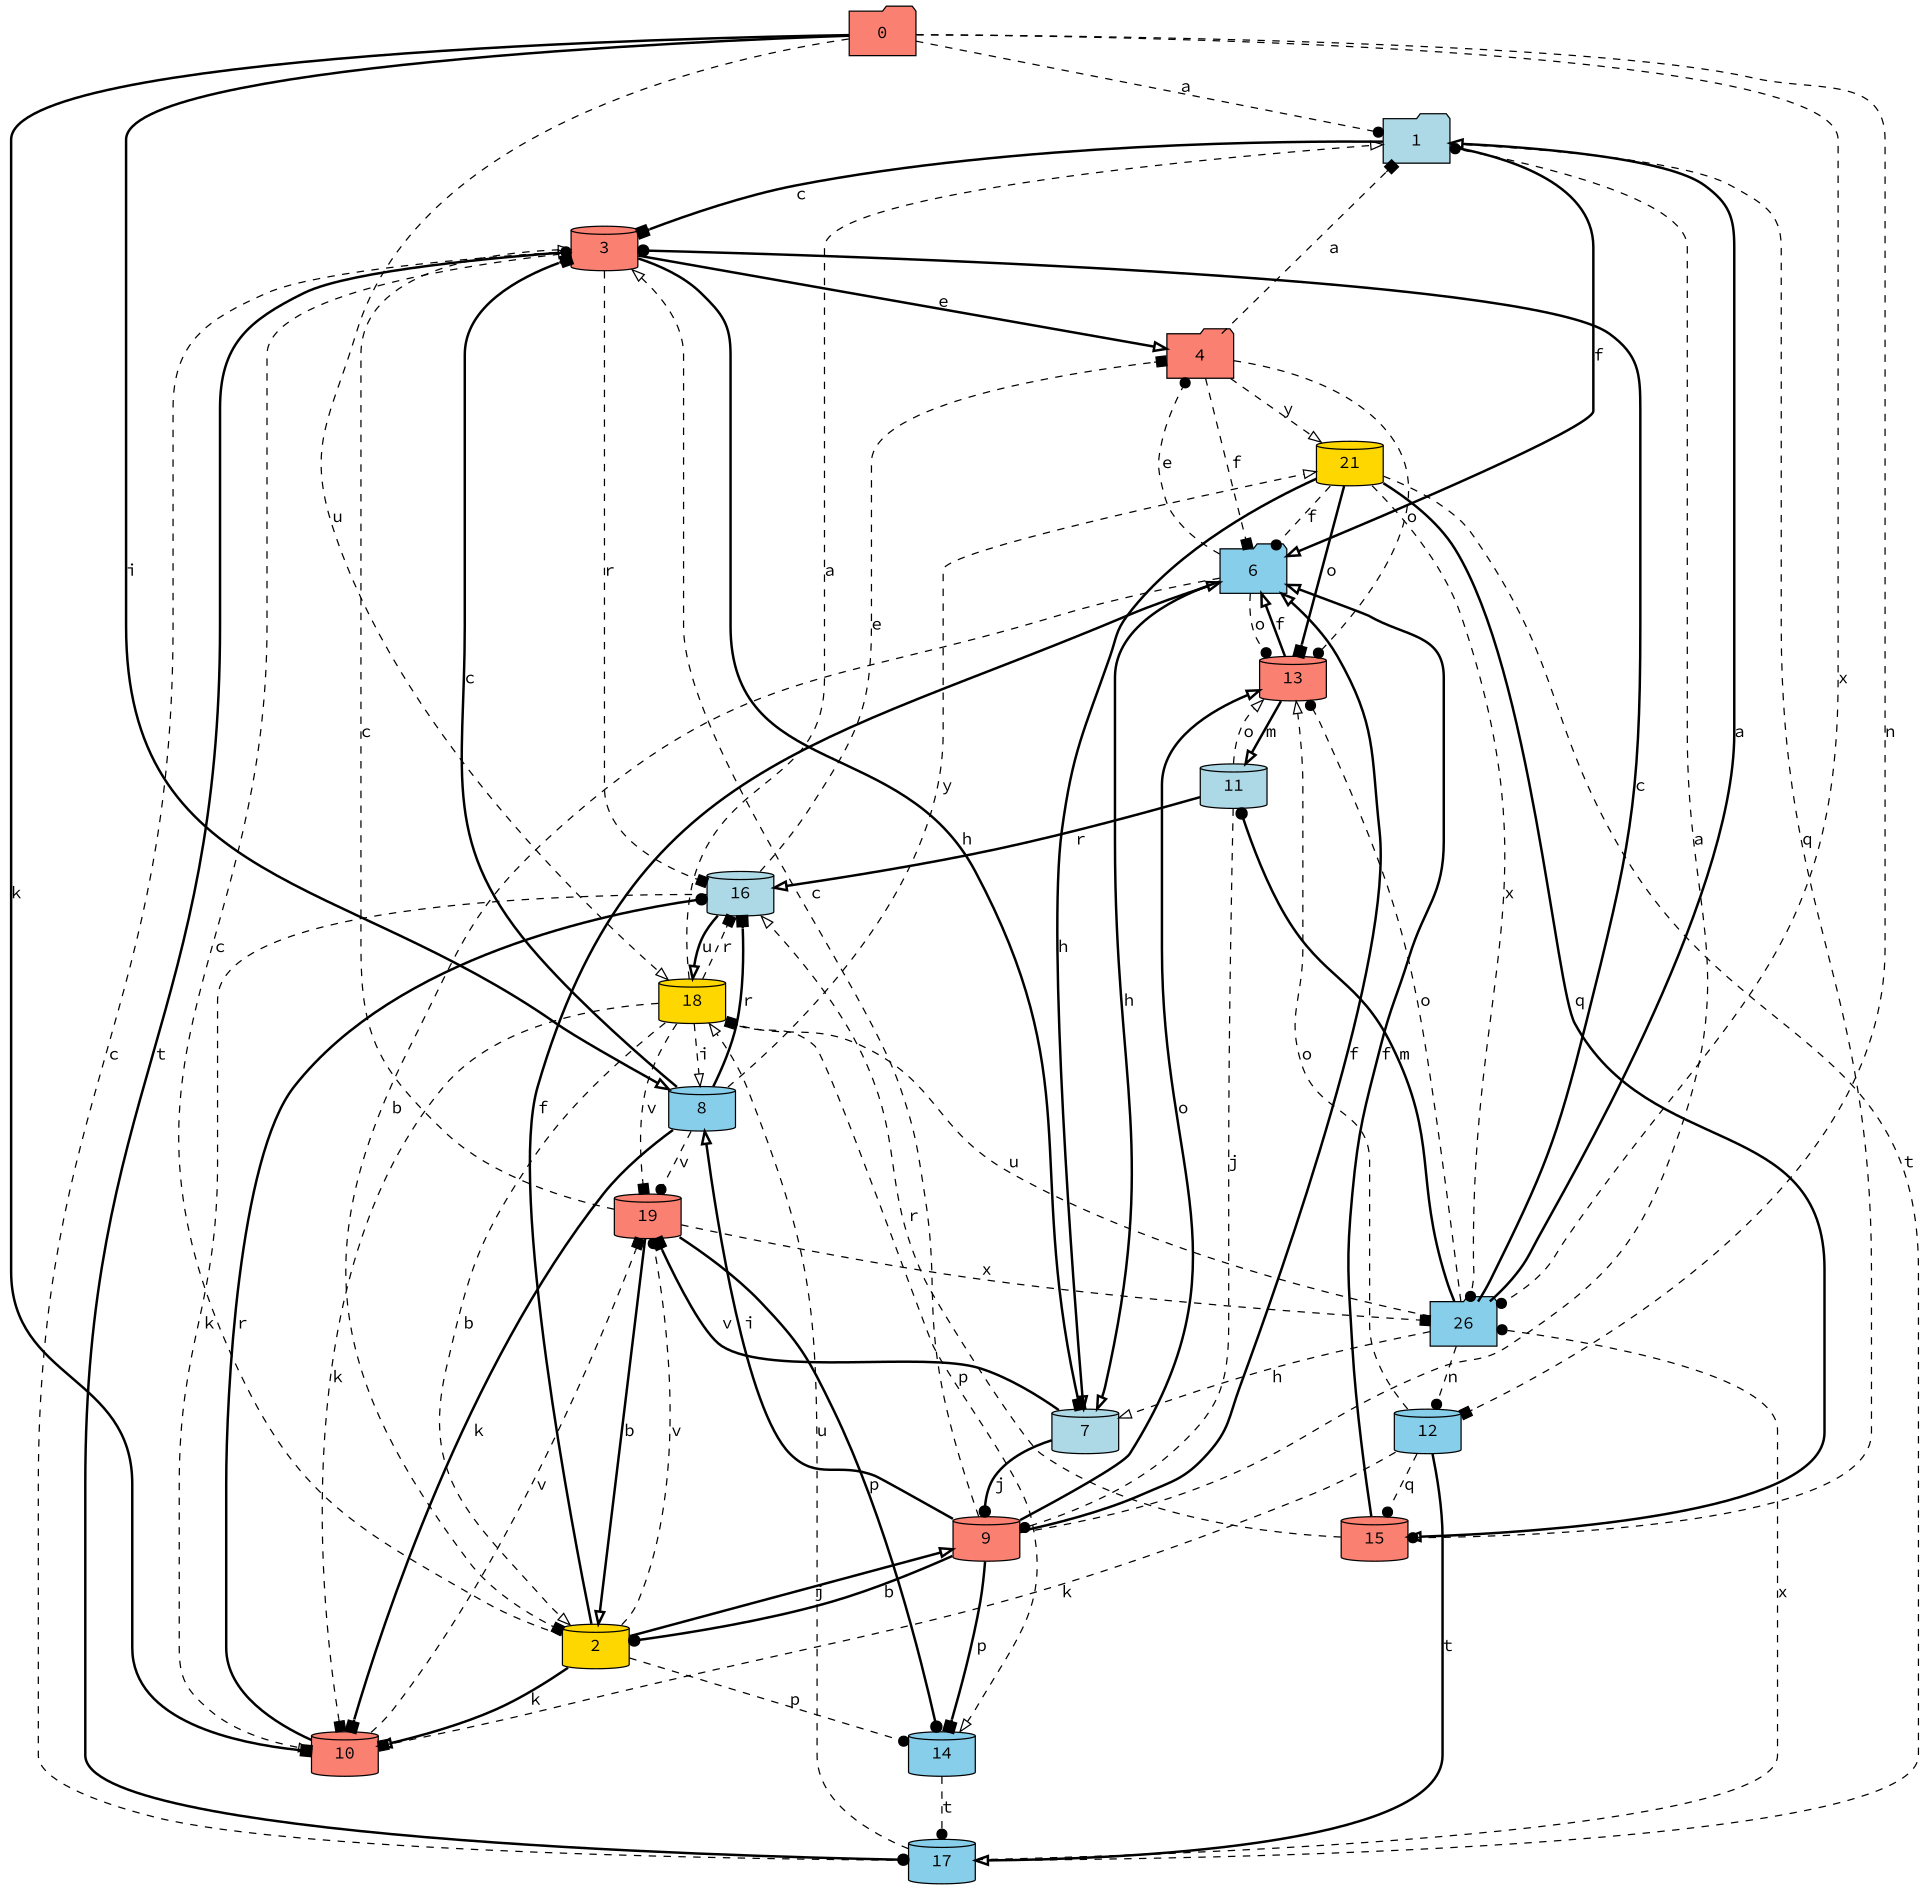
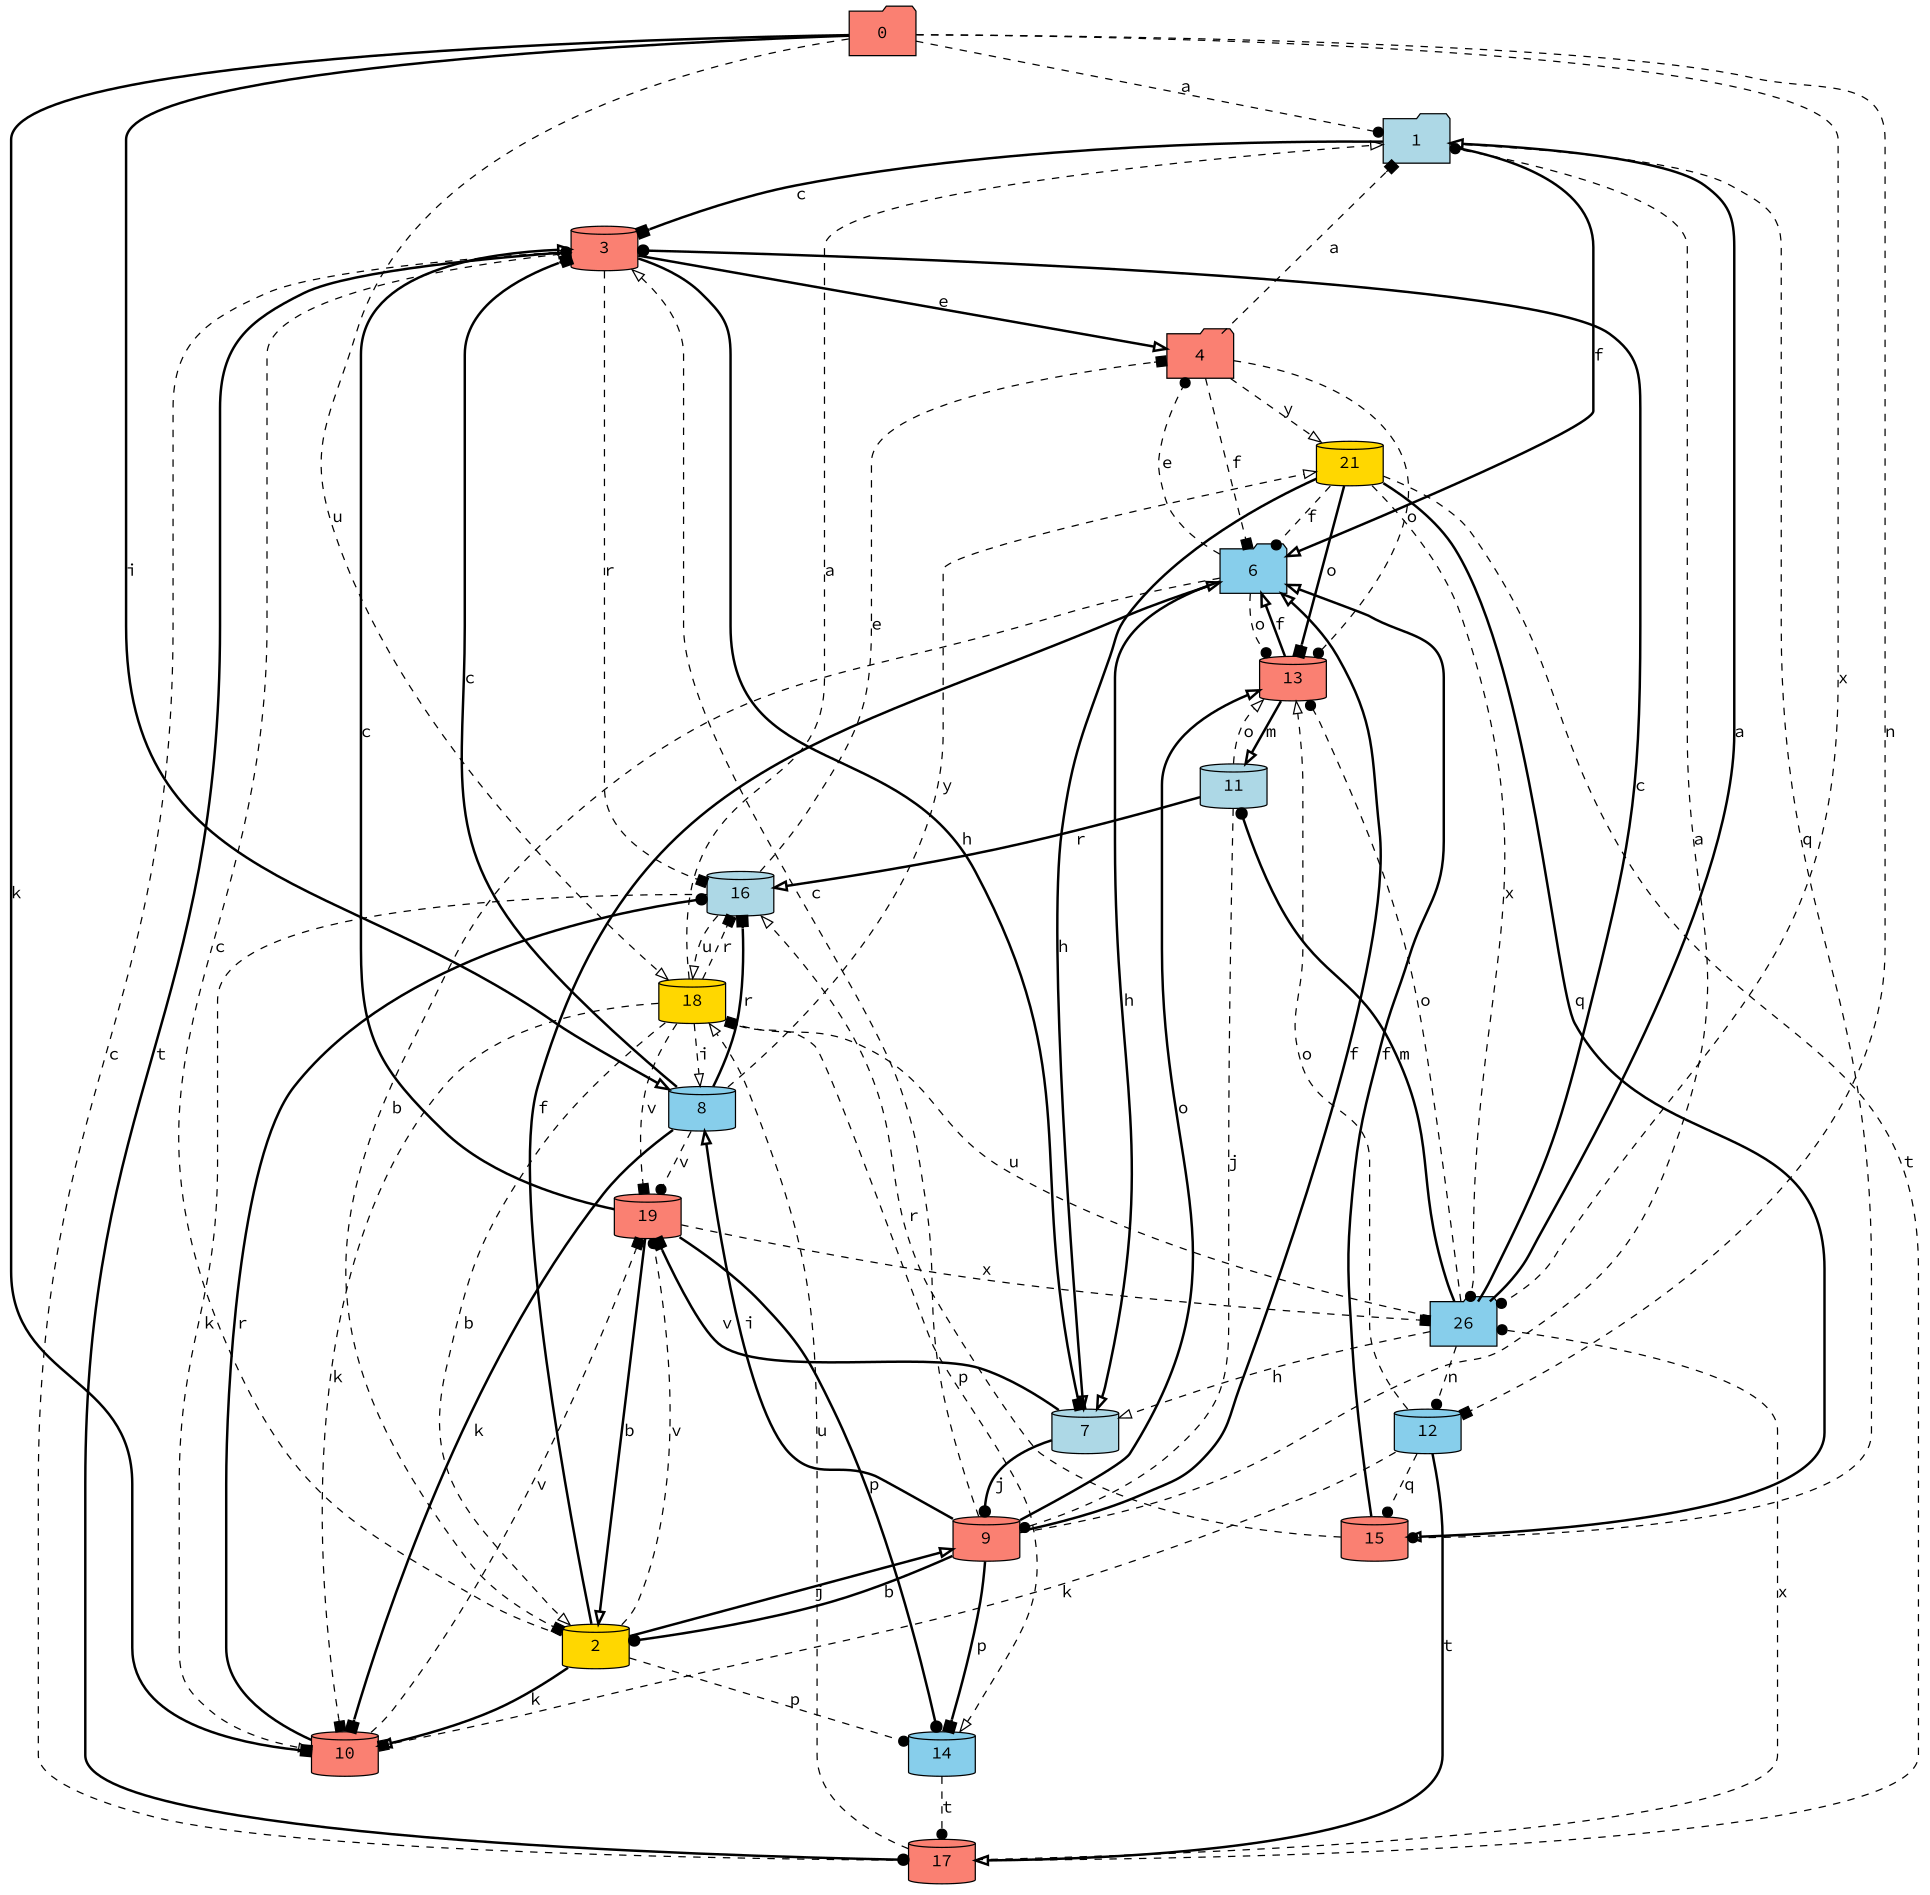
(361, 728) -> (361, 728)
(702, 939) -> (702, 939)
(942, 1862) -> (942, 1862)
